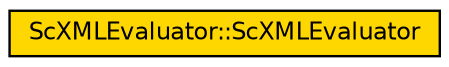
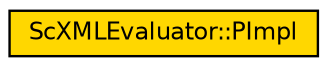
(225, 33) -> (164, 33)
